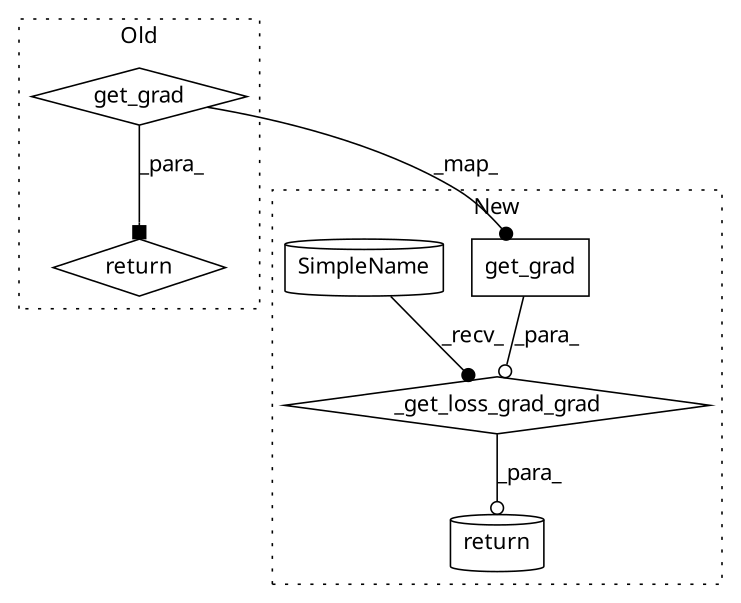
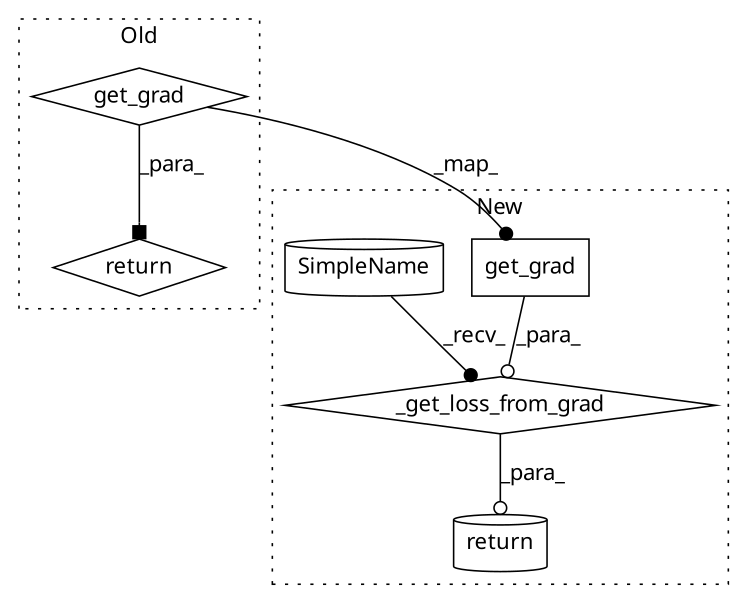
(497, 405) -> (500, 405)
